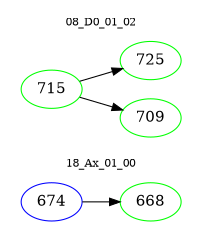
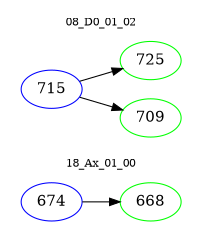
(52, 89) -> (52, 89)
